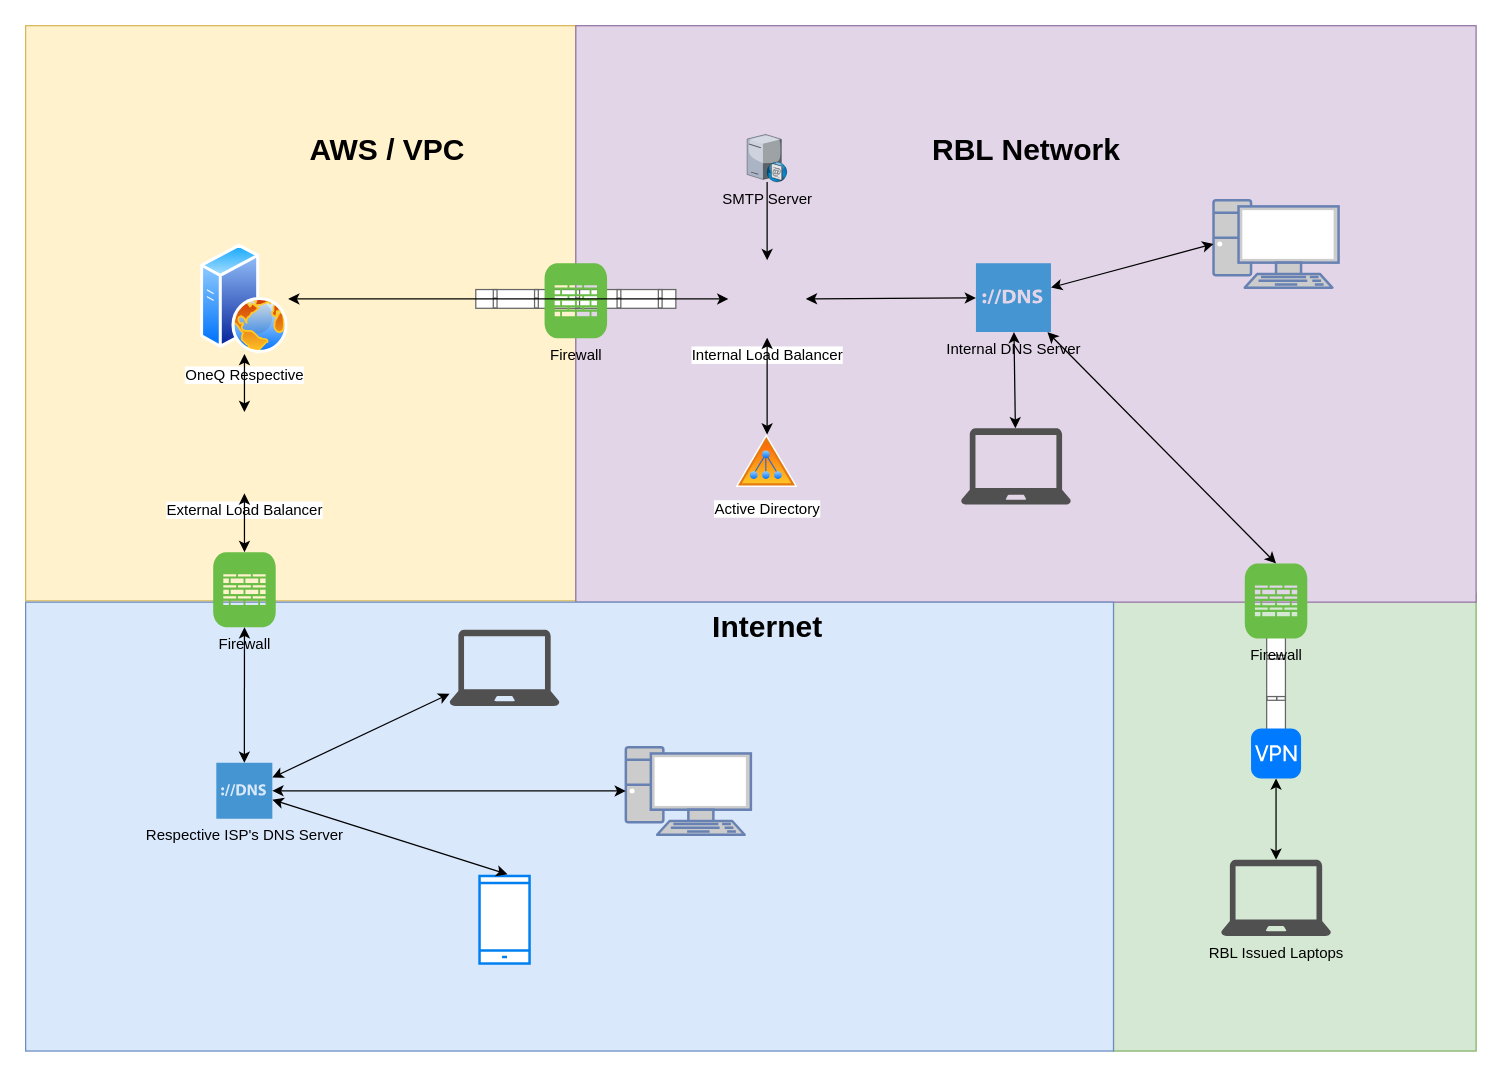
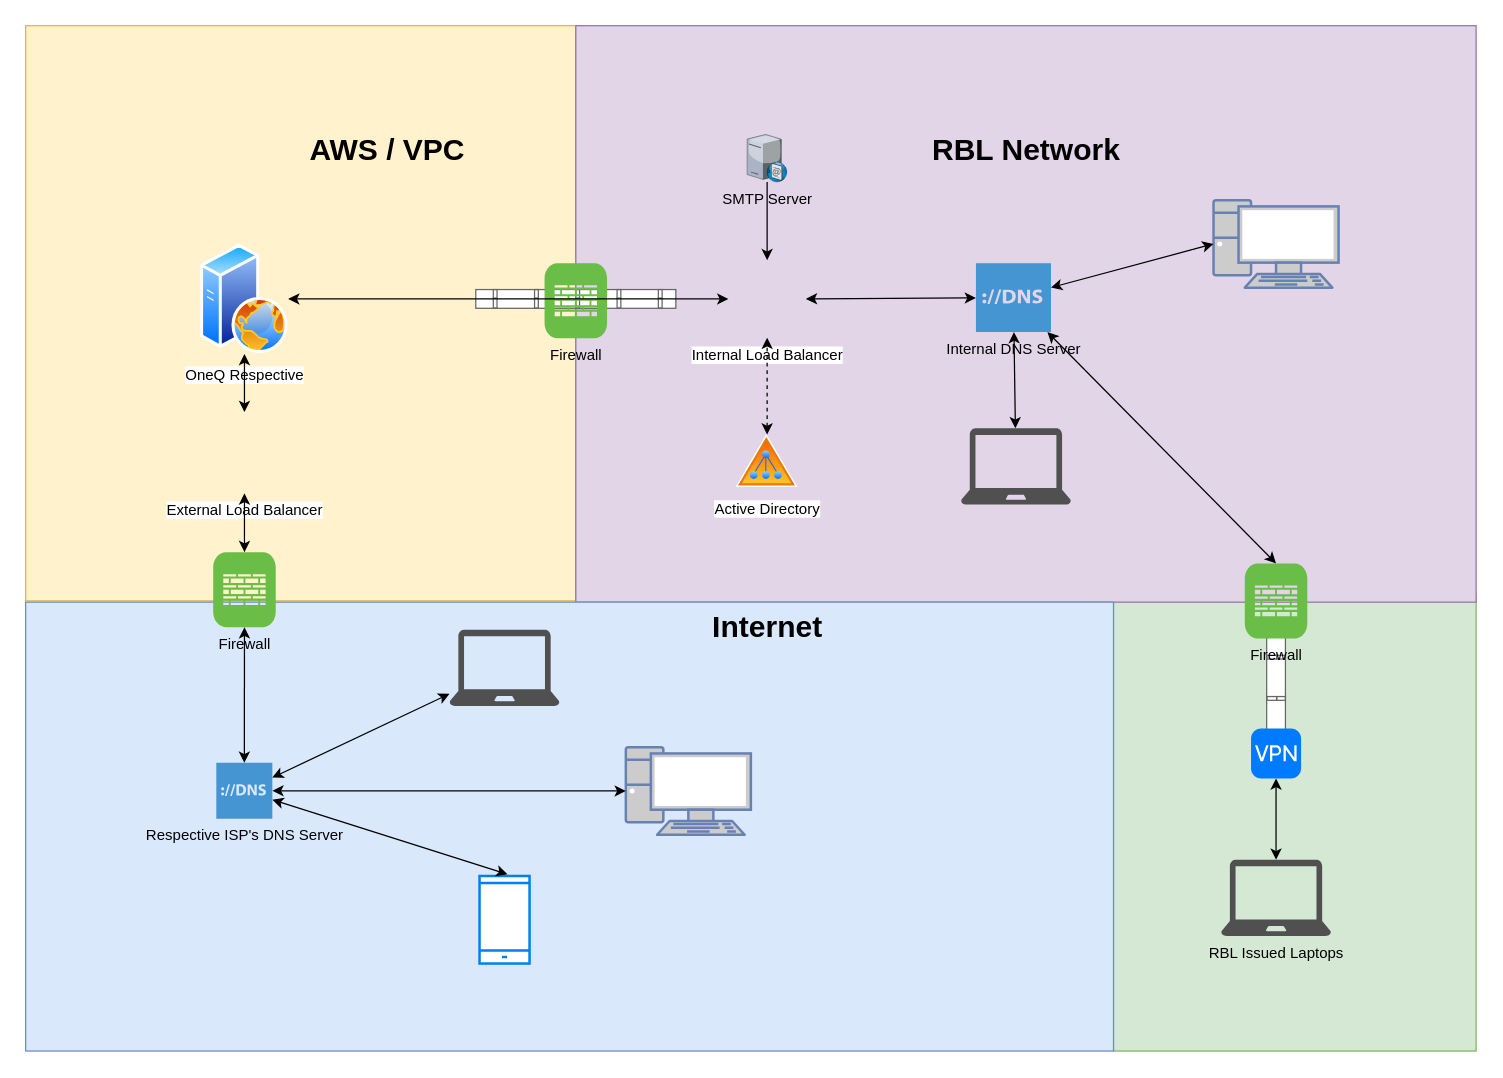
(767, 385) -> (767, 385)
